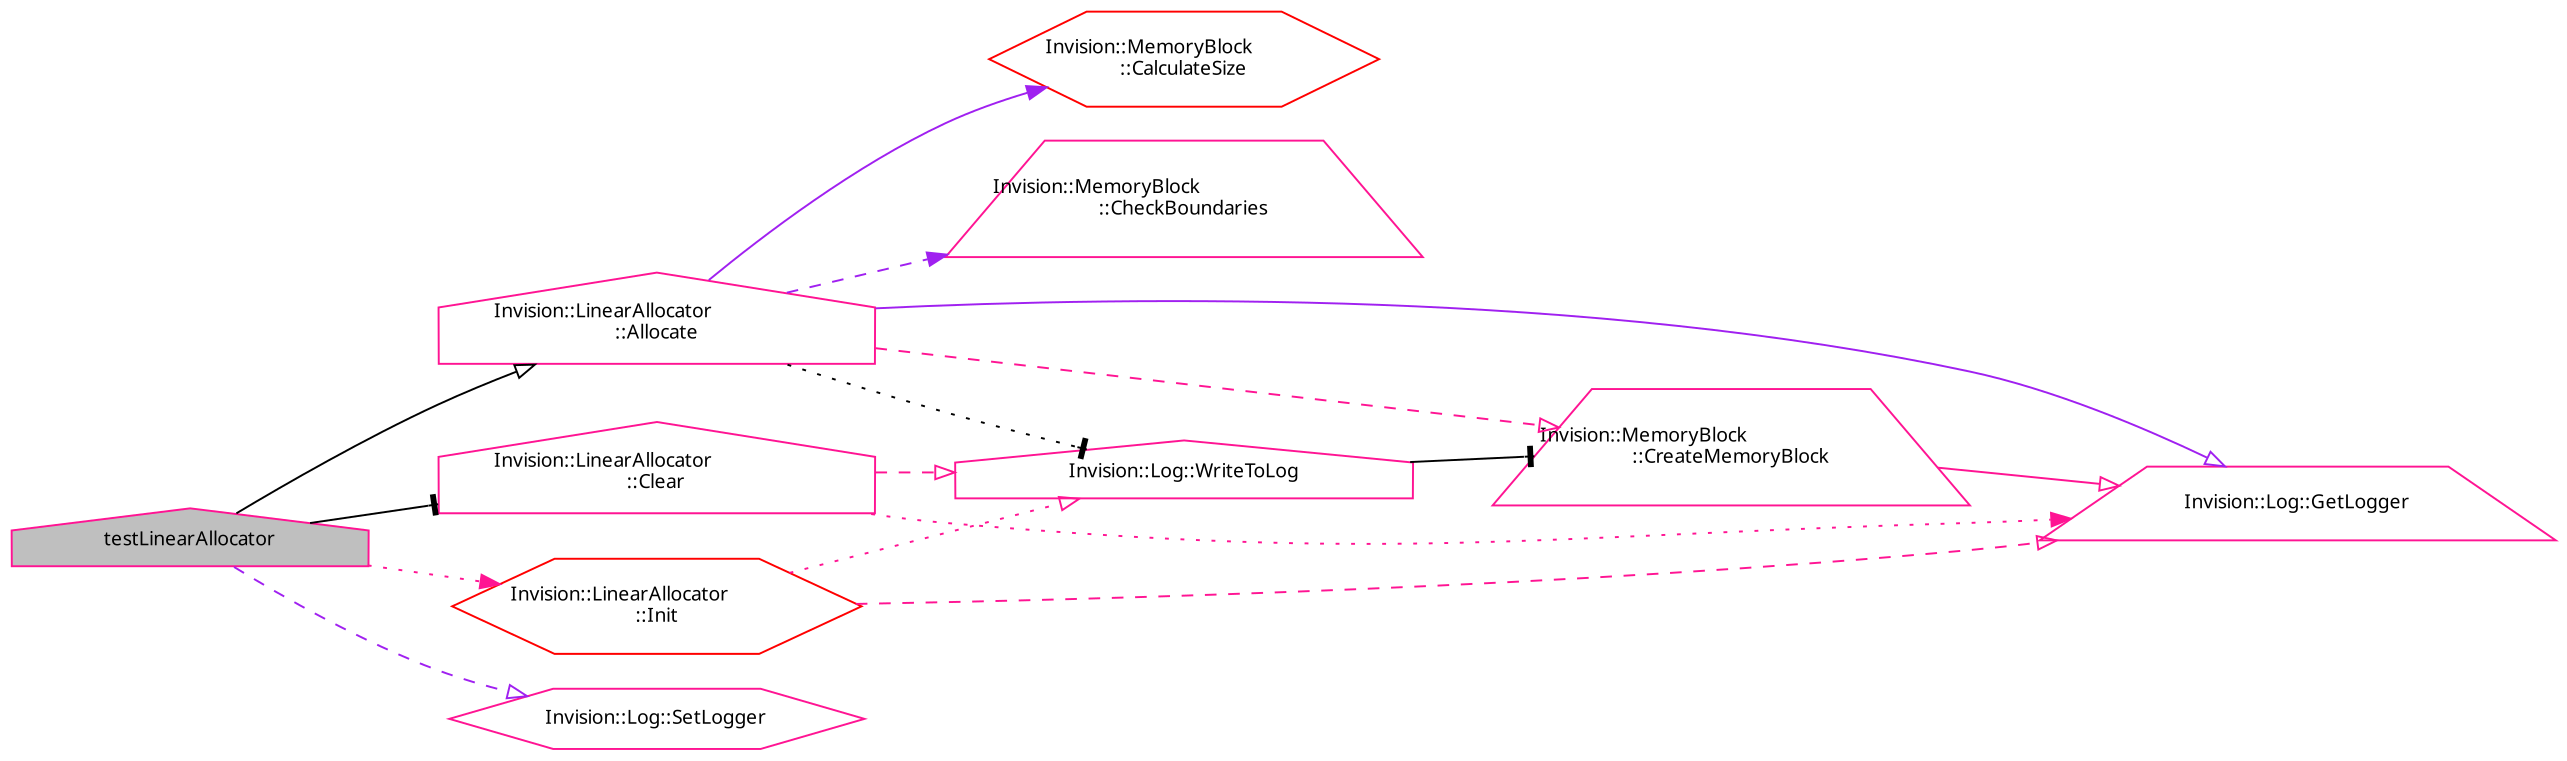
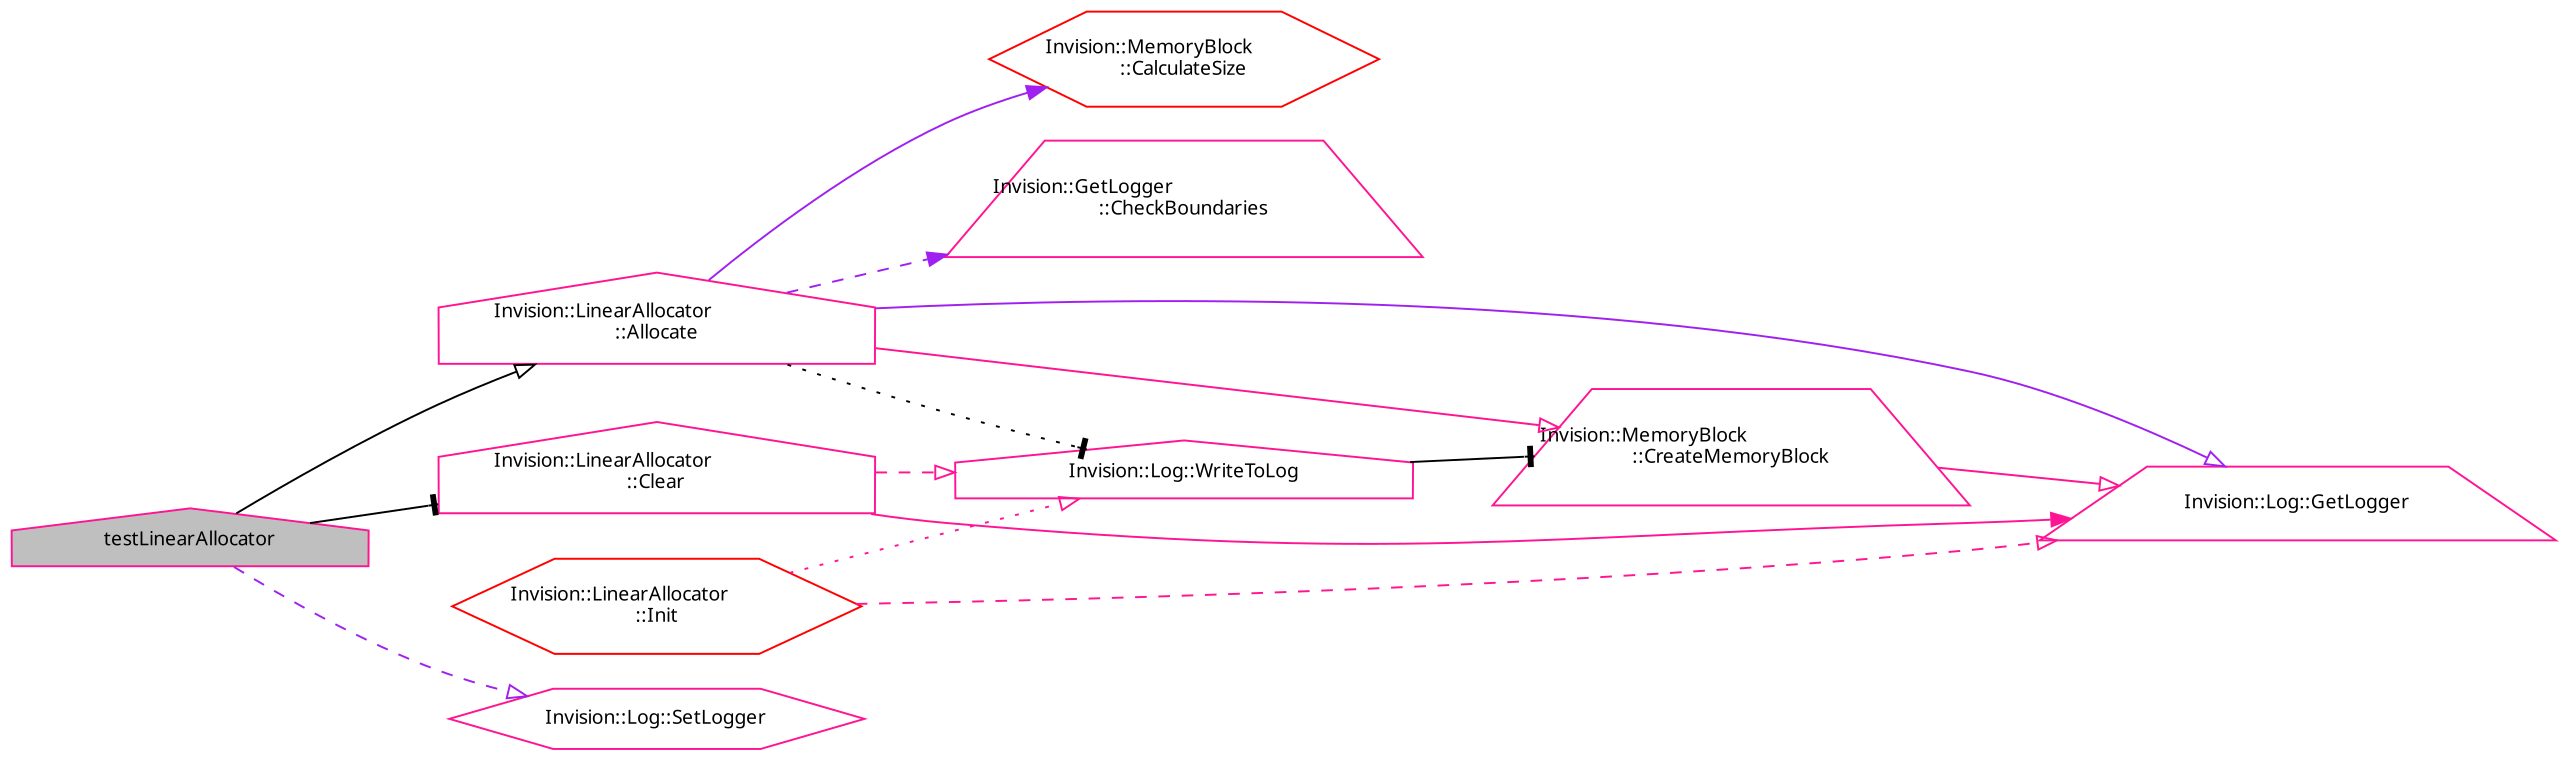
(1184, 199) -> (1184, 199)
(1207, 387) -> (1207, 387)
(1461, 543) -> (1461, 543)
(424, 573) -> none
